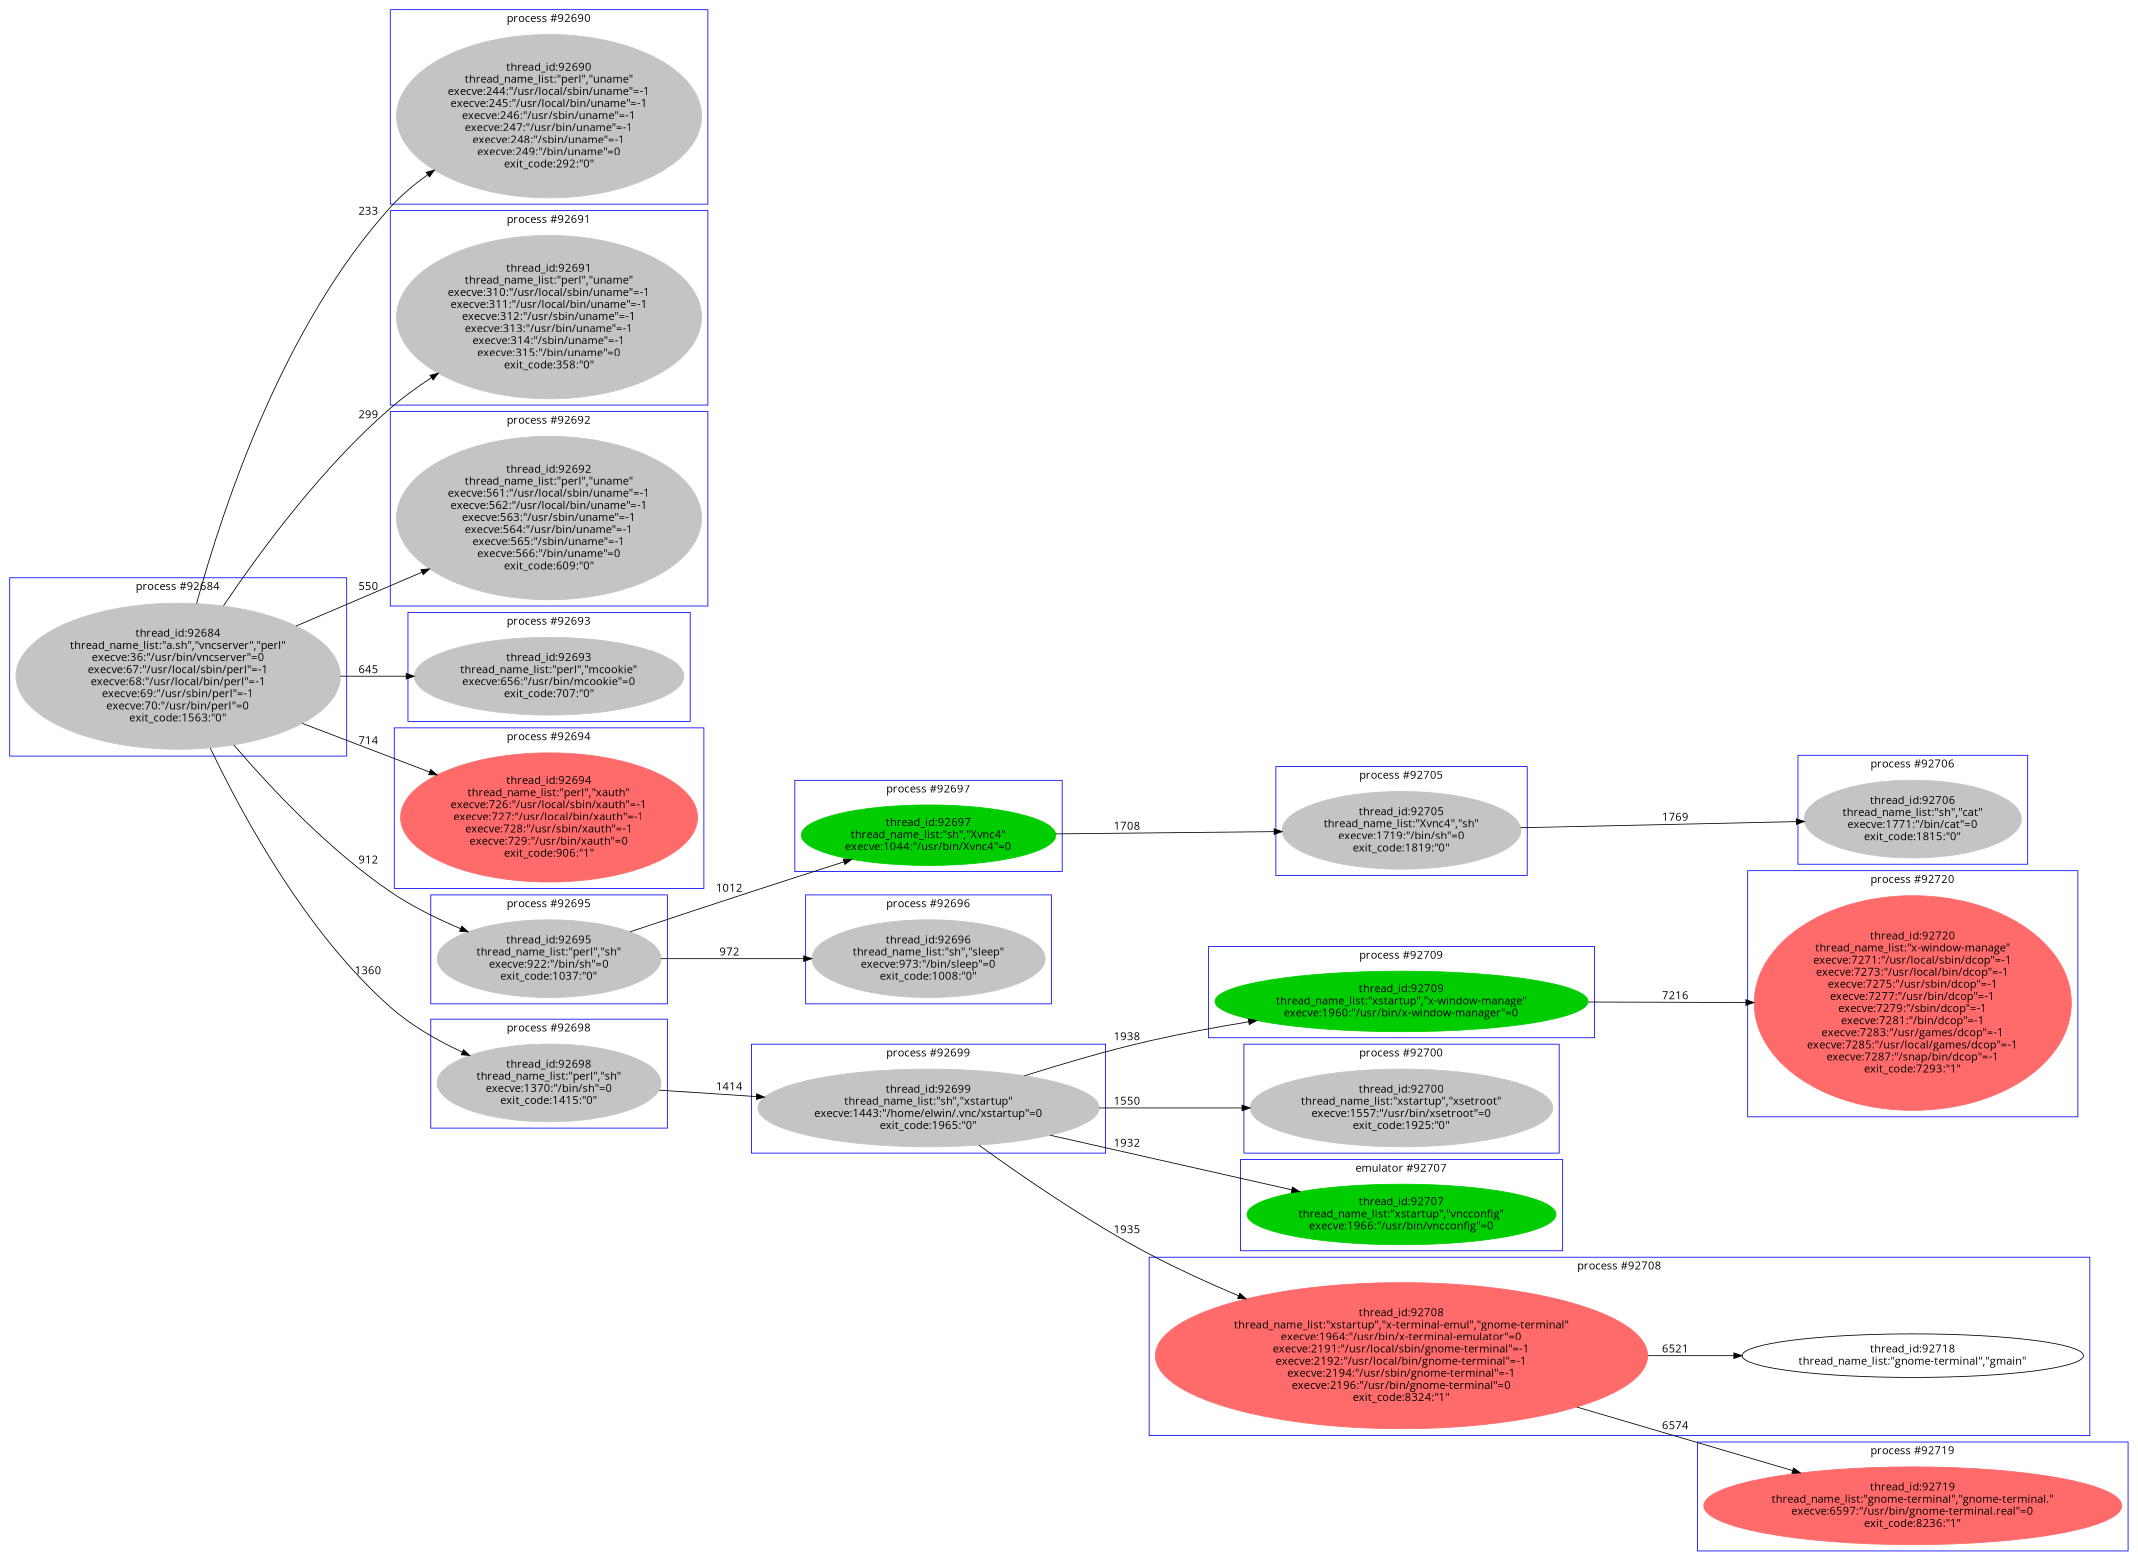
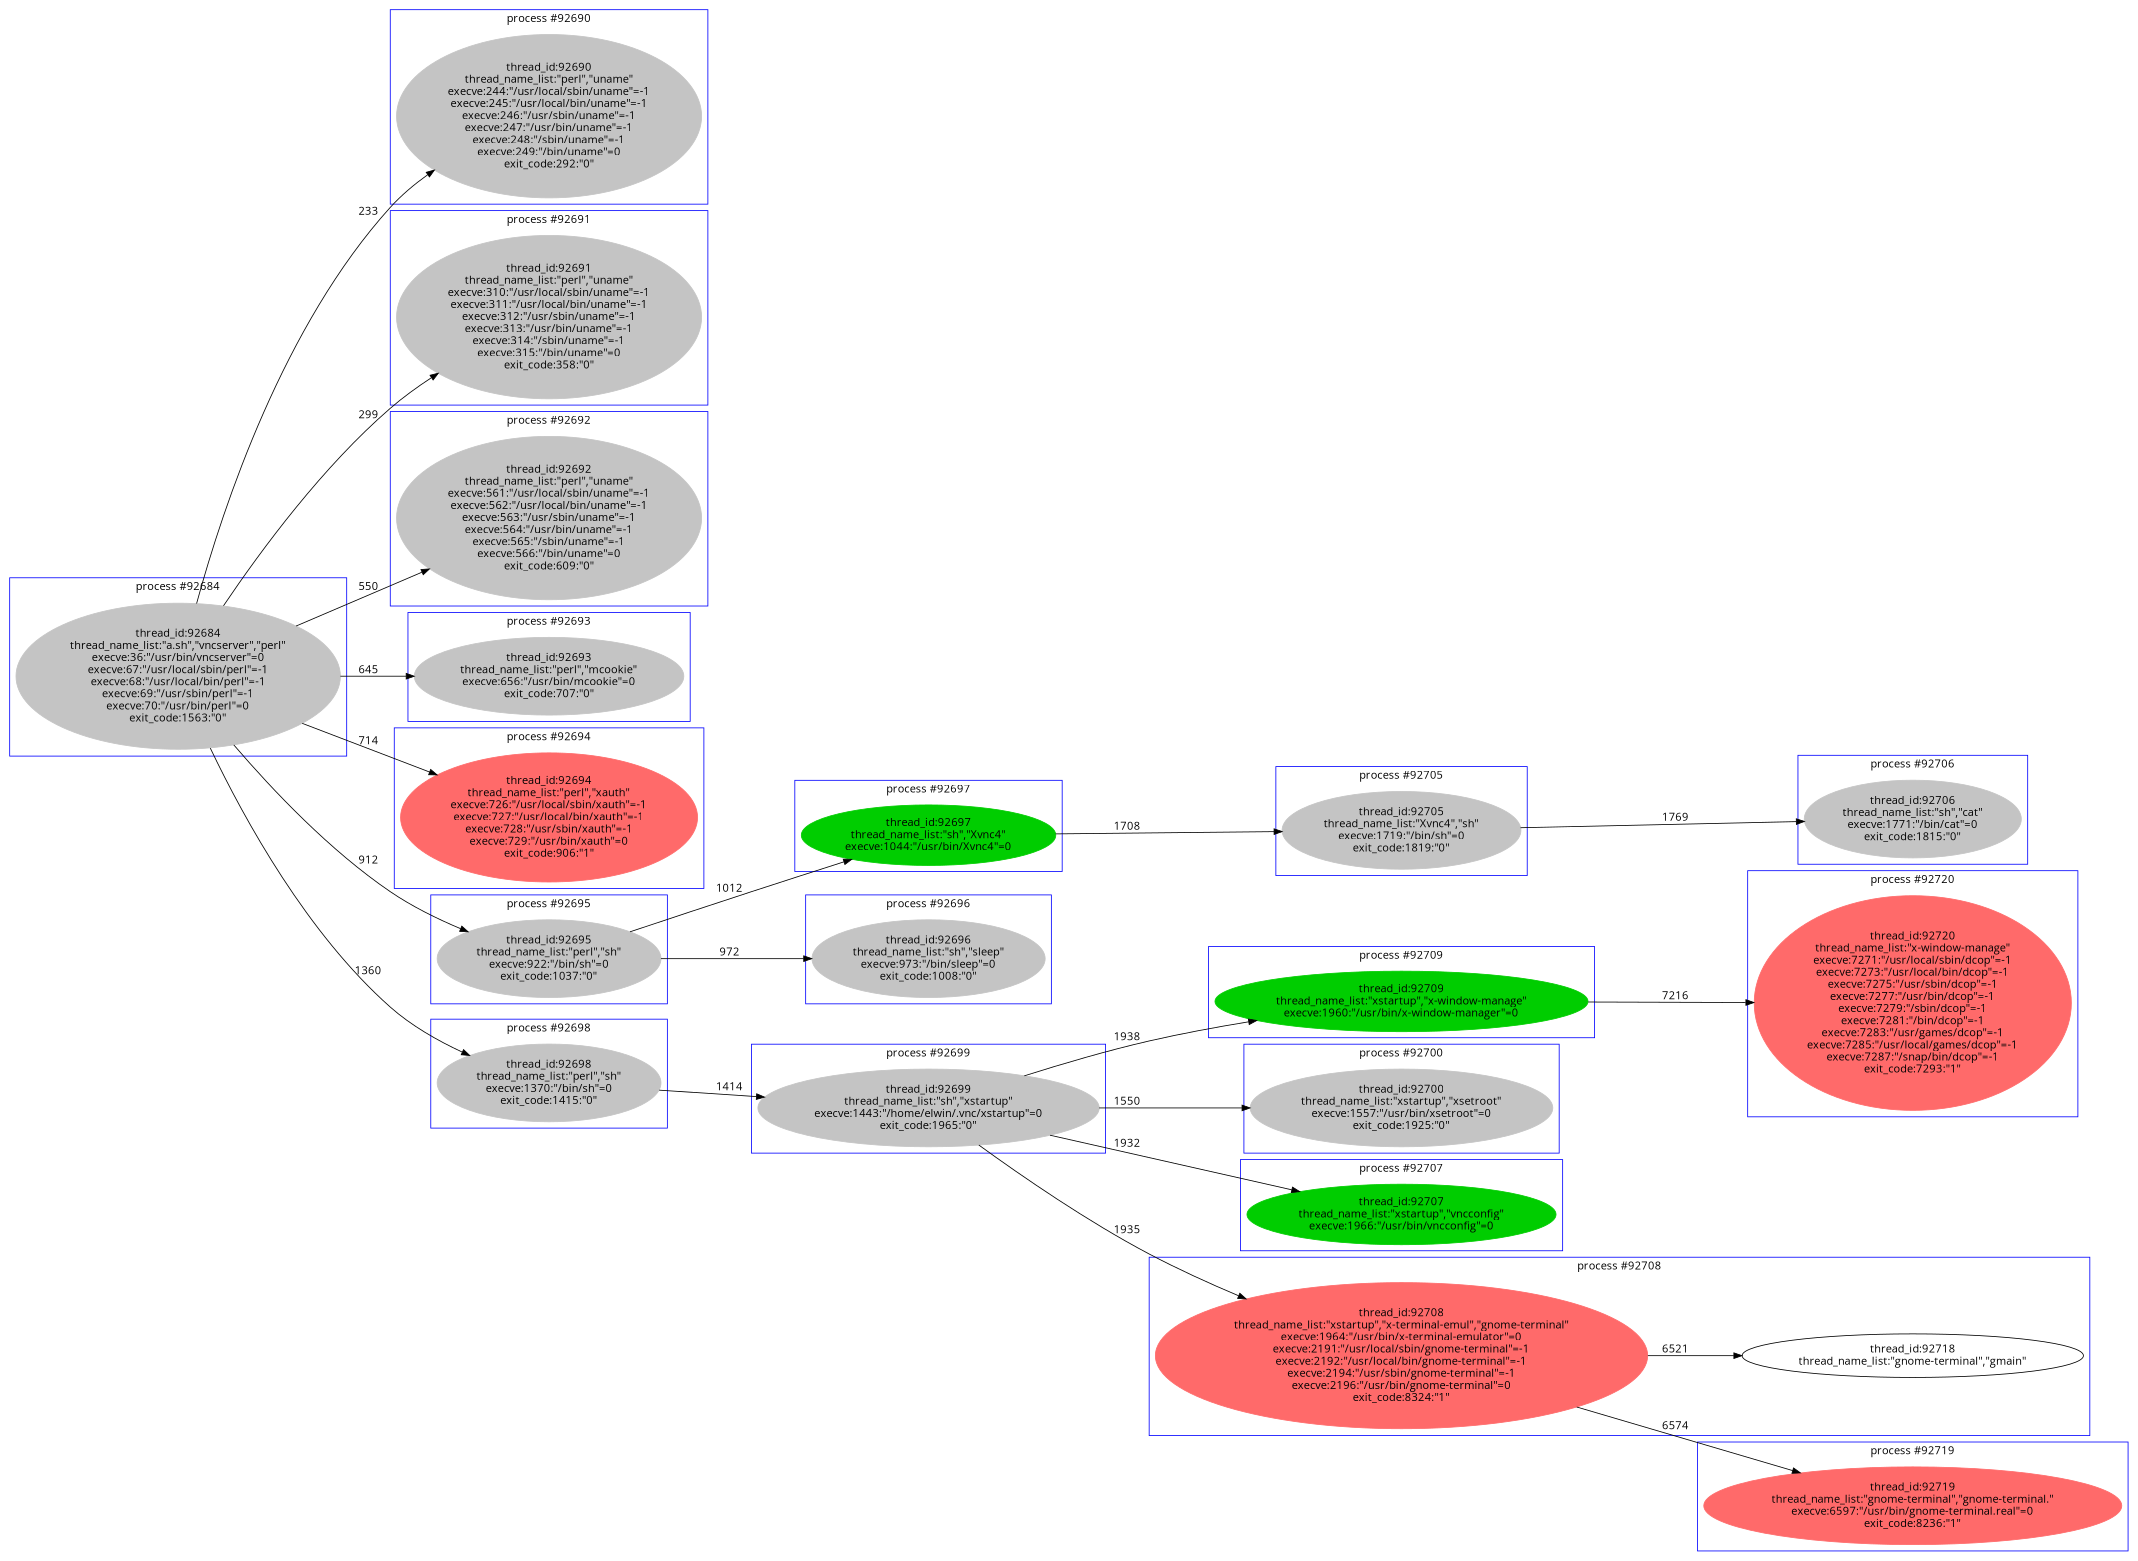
(1402, 1169) -> (1402, 1169)
